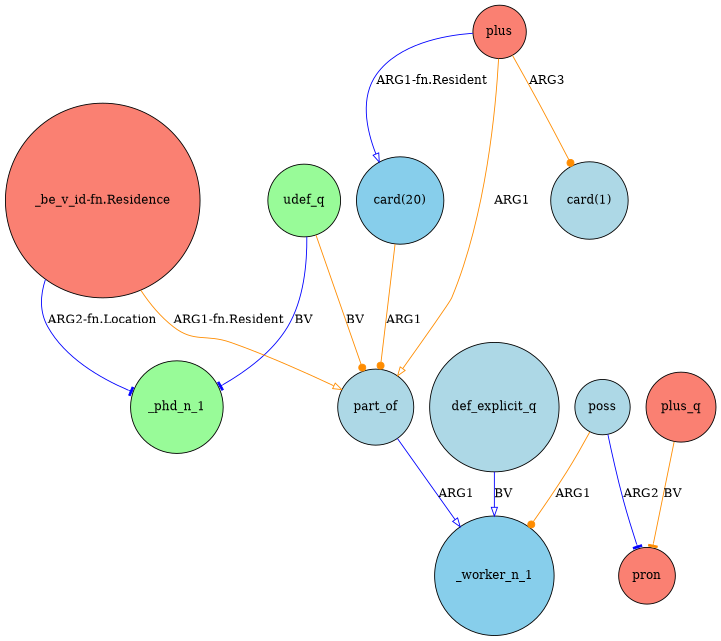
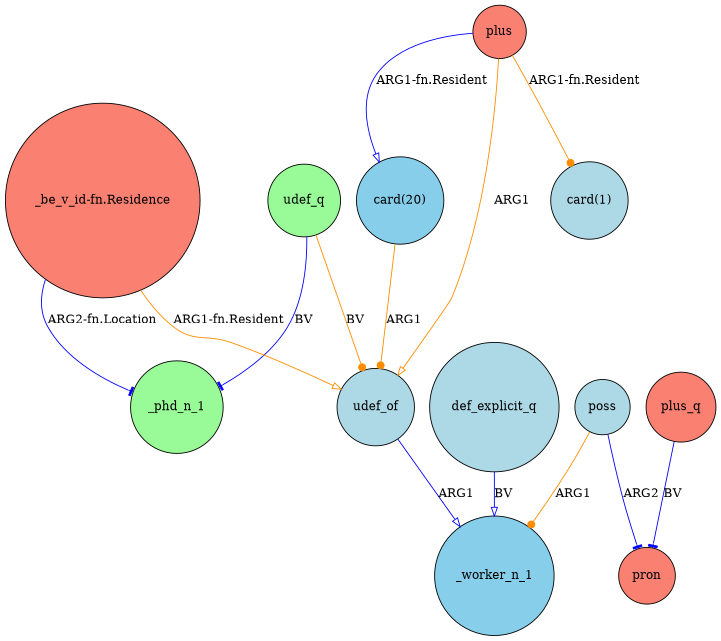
(547, 81) -> (585, 81)
(376, 407) -> (376, 407)
(664, 493) -> (664, 493)
